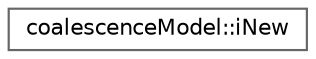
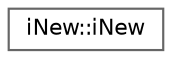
(158, 29) -> (86, 29)
